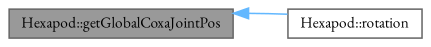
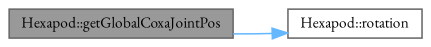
(268, 14) -> (253, 34)
